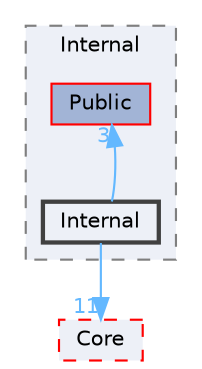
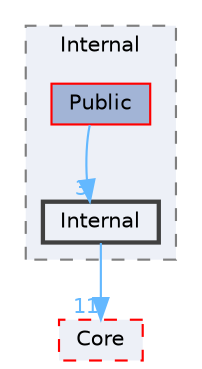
(115, 174) -> (87, 152)
